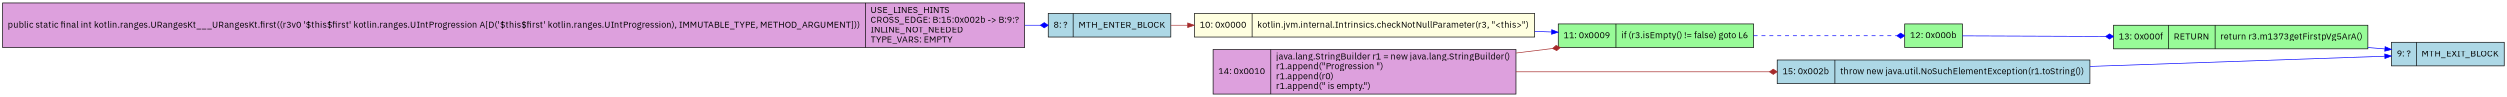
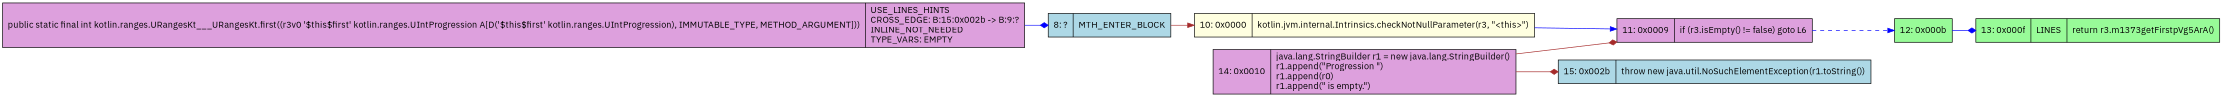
(1656, 36) -> (1715, 30)
(1825, 36) -> (1850, 30)
(2192, 37) -> (2049, 30)
(2448, 54) -> none
